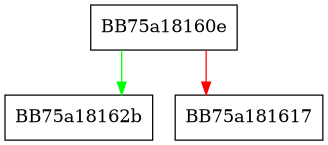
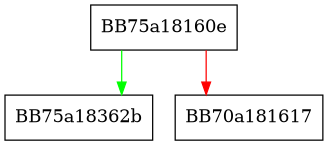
(79, 118) -> (79, 118)
(249, 118) -> (249, 118)
